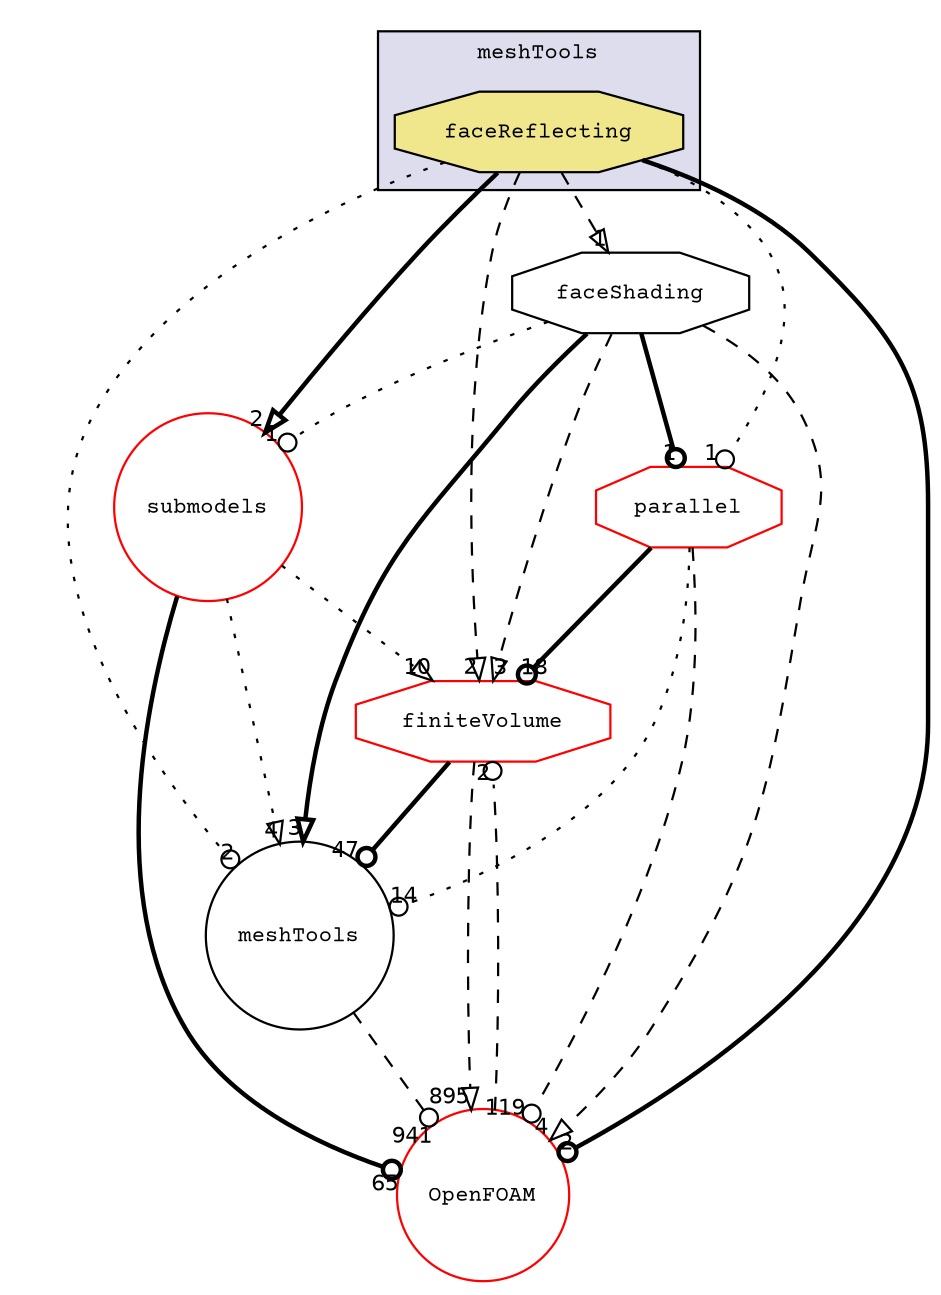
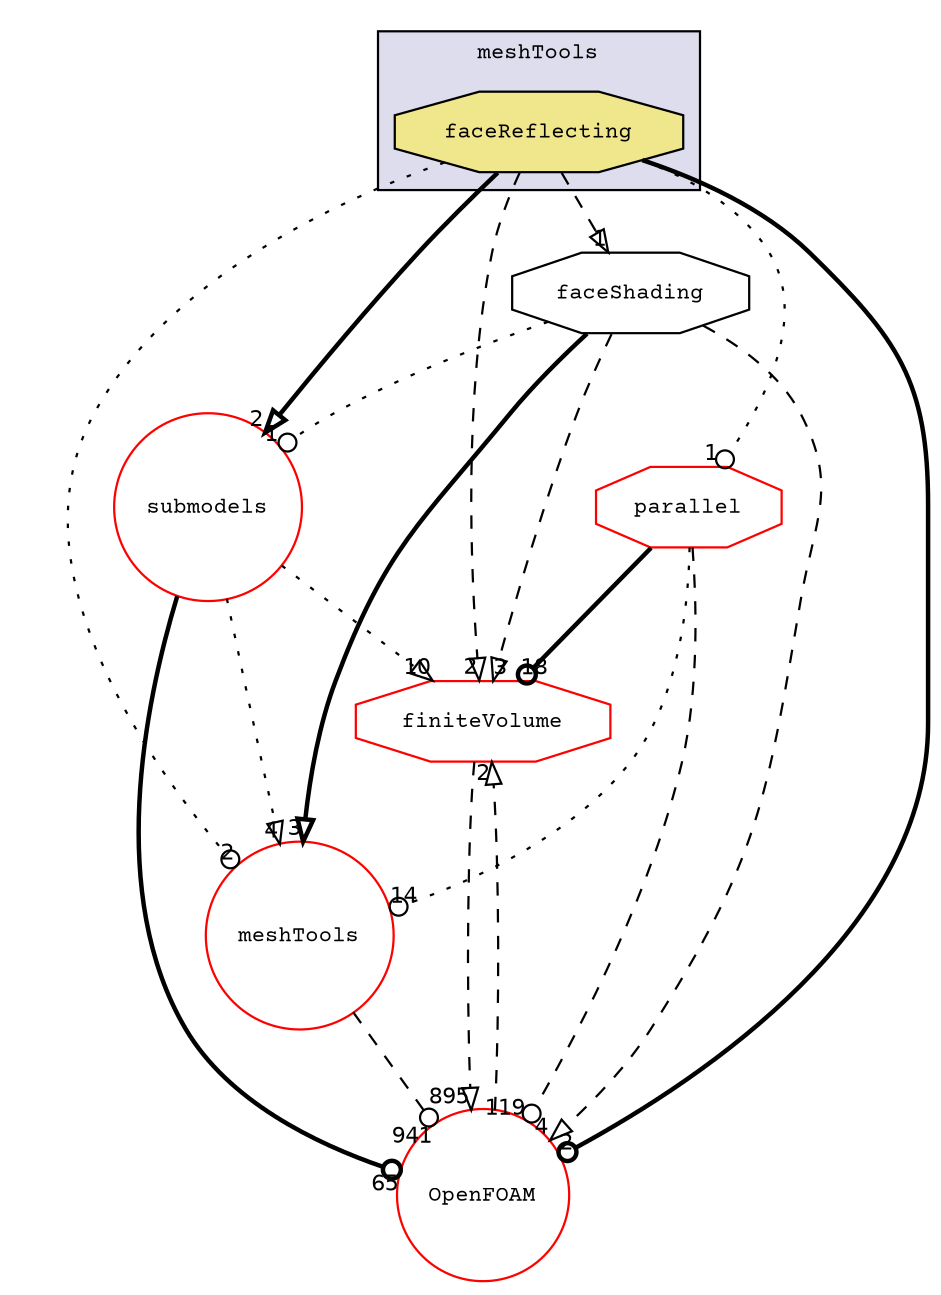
(657, 391) -> none
(411, 806) -> none
(300, 936) -> (300, 936)
(498, 947) -> (498, 947)
